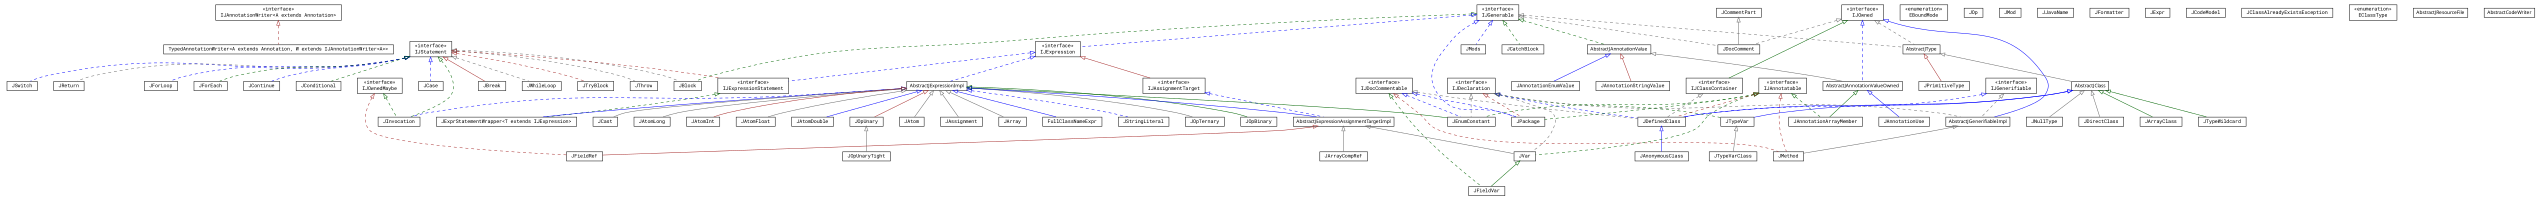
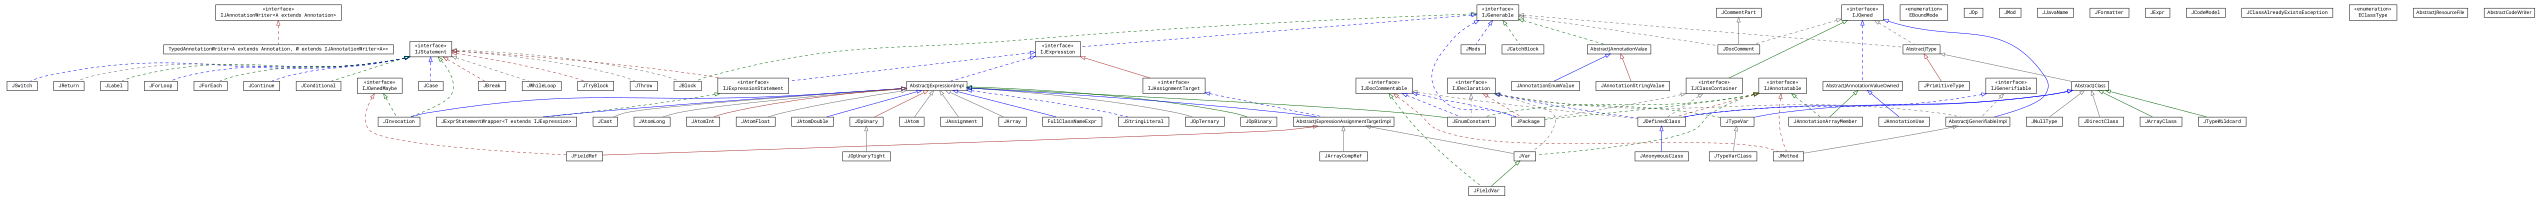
(1745, 66) -> none
(466, 70) -> (466, 70)
none -> (114, 86)
(656, 98) -> (656, 98)
none -> (1603, 109)
